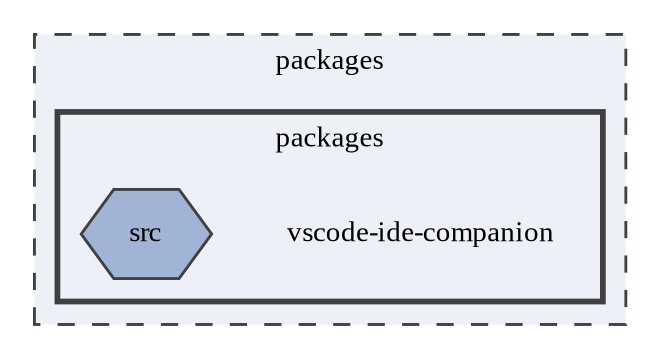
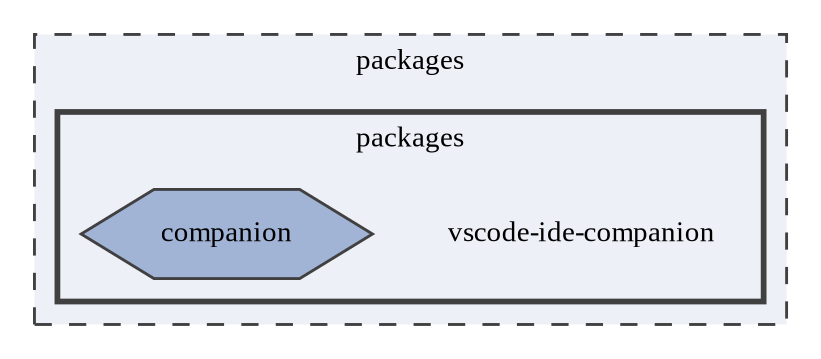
(146, 234) -> (227, 234)
